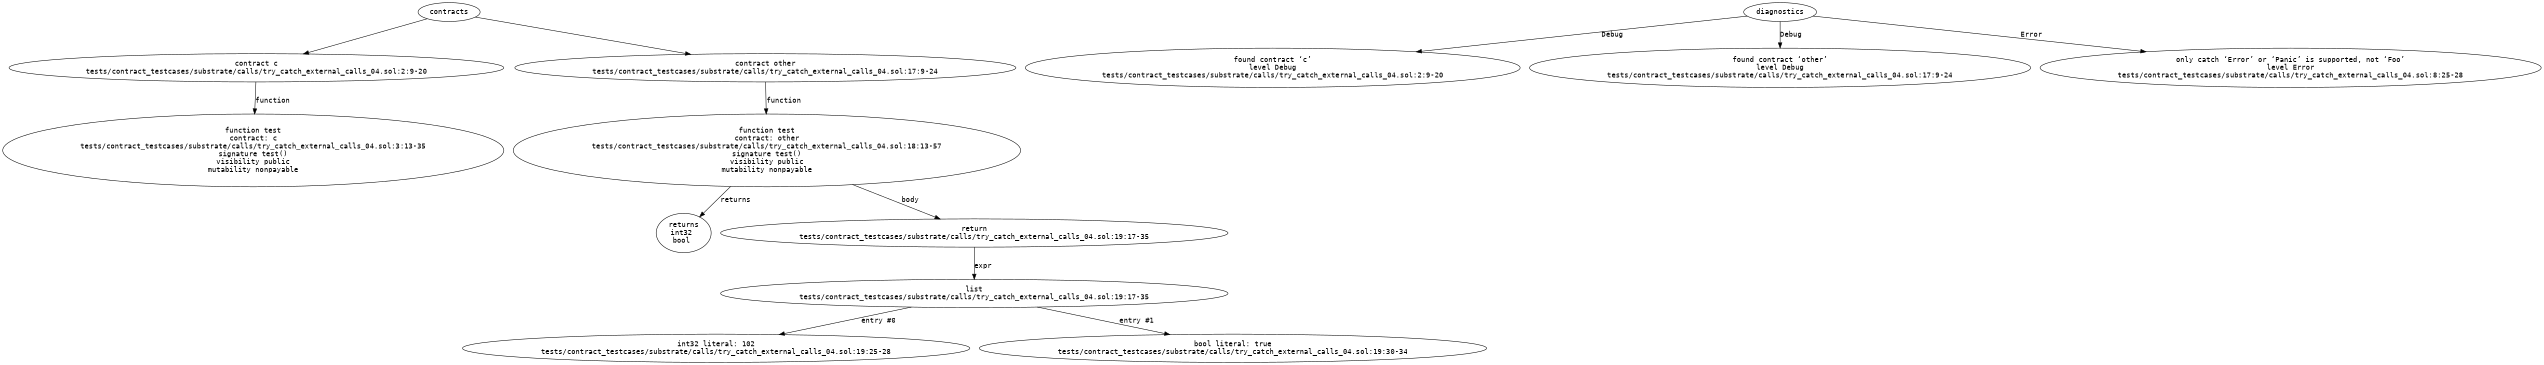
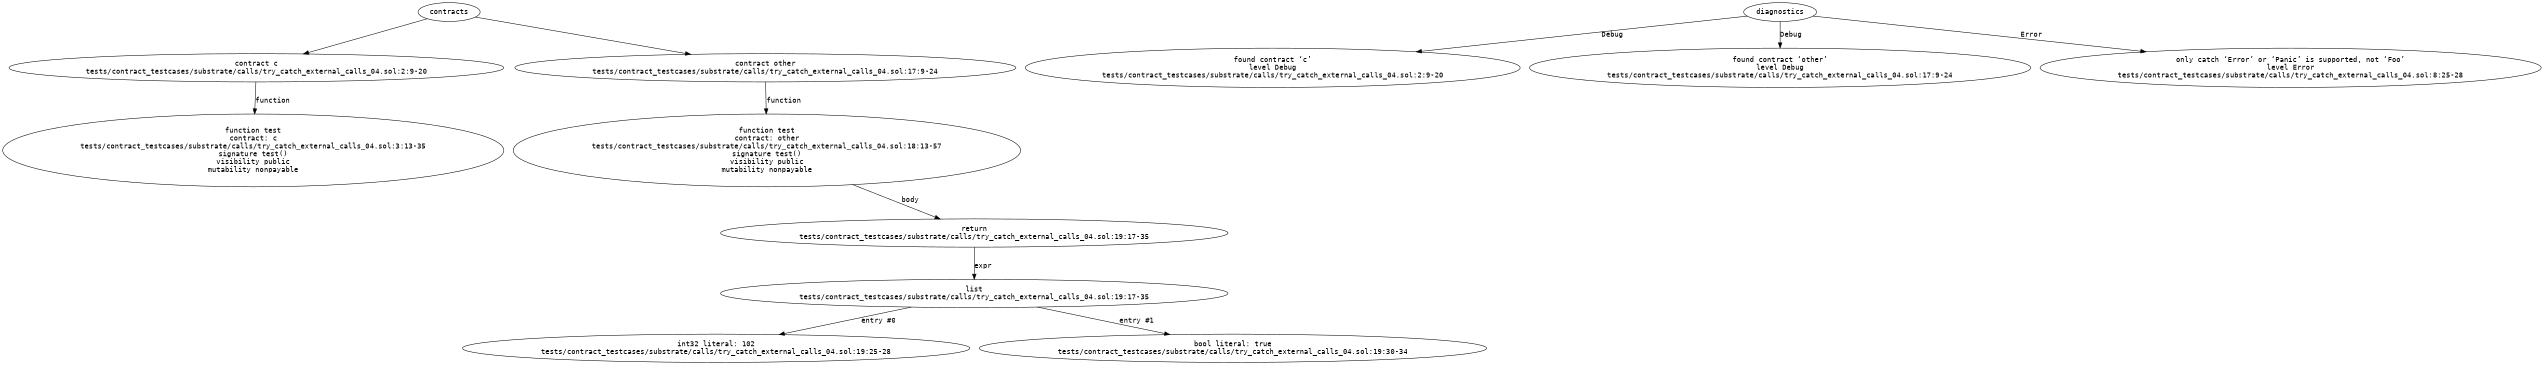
(684, 233) -> none
